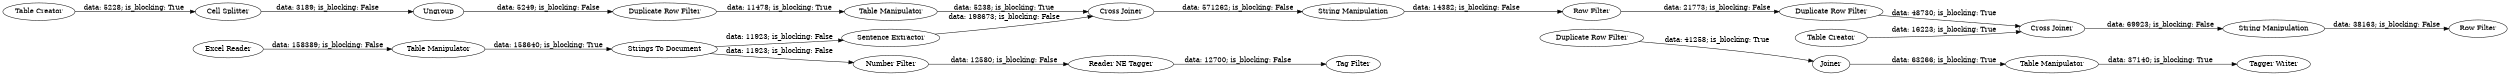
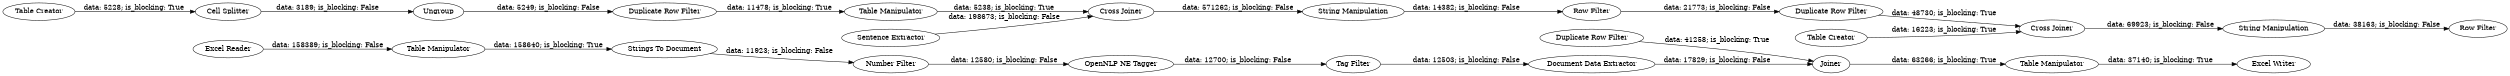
(777, 44) -> none
(1121, 64) -> (1121, 64)
none -> (1592, 64)
(2274, 64) -> (2274, 64)
